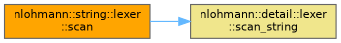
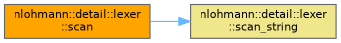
(77, 21) -> (77, 21)
